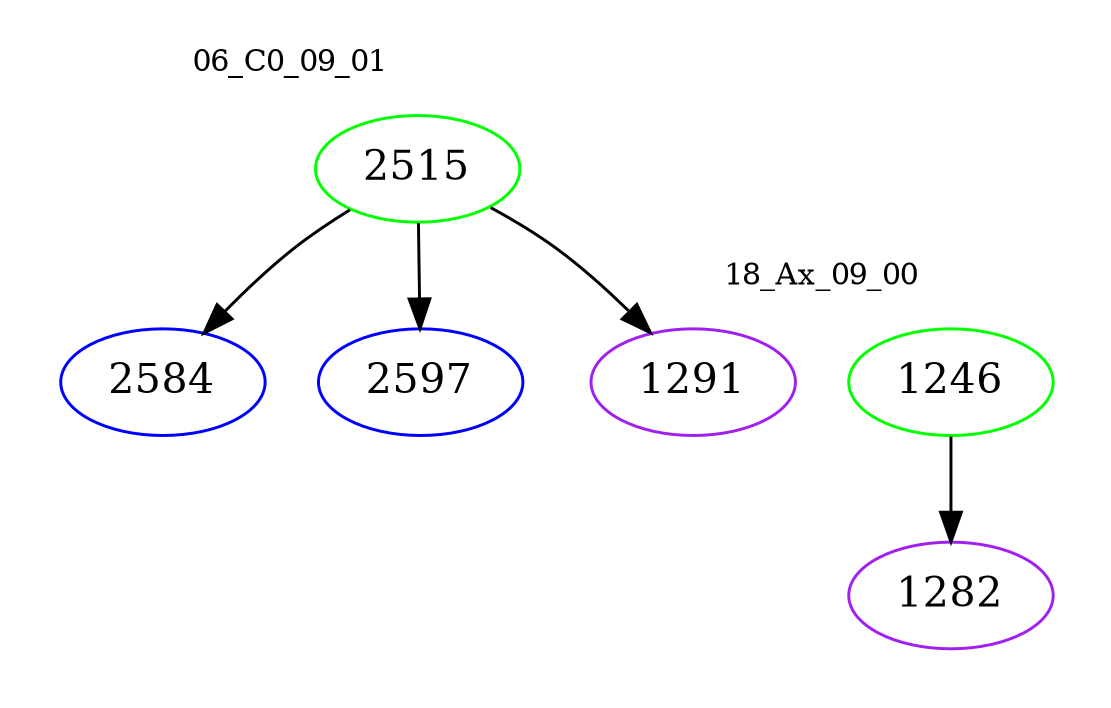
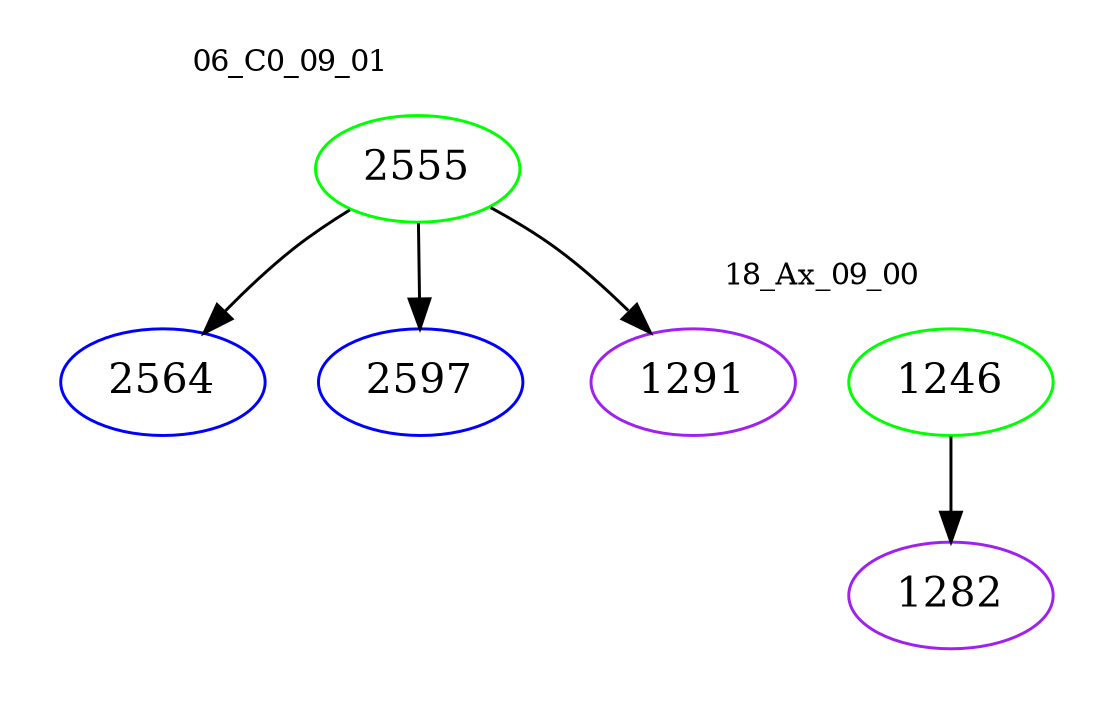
(418, 169) -> (418, 169)
(163, 382) -> (163, 382)
